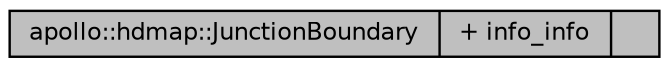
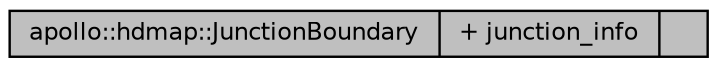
(525, 33) -> (549, 33)
